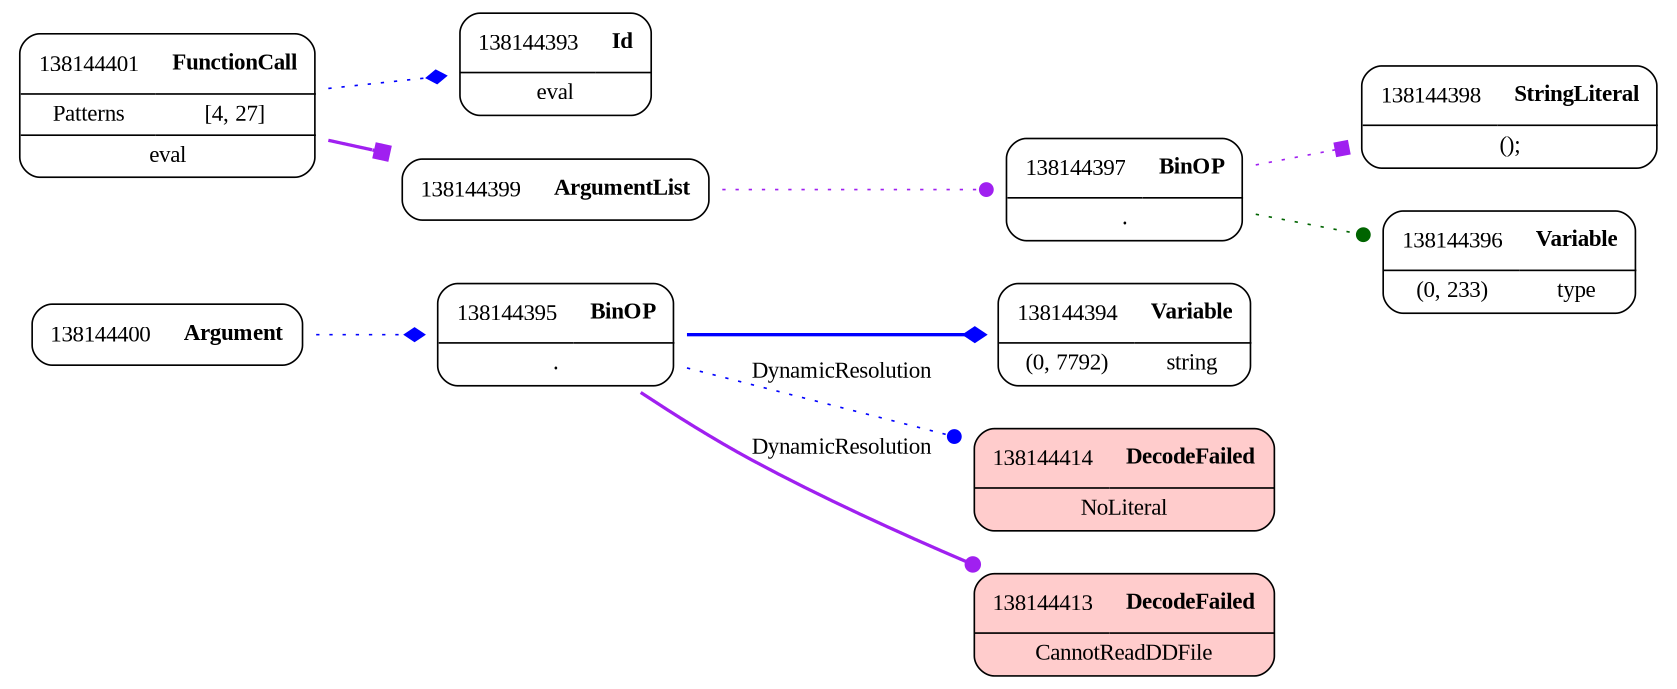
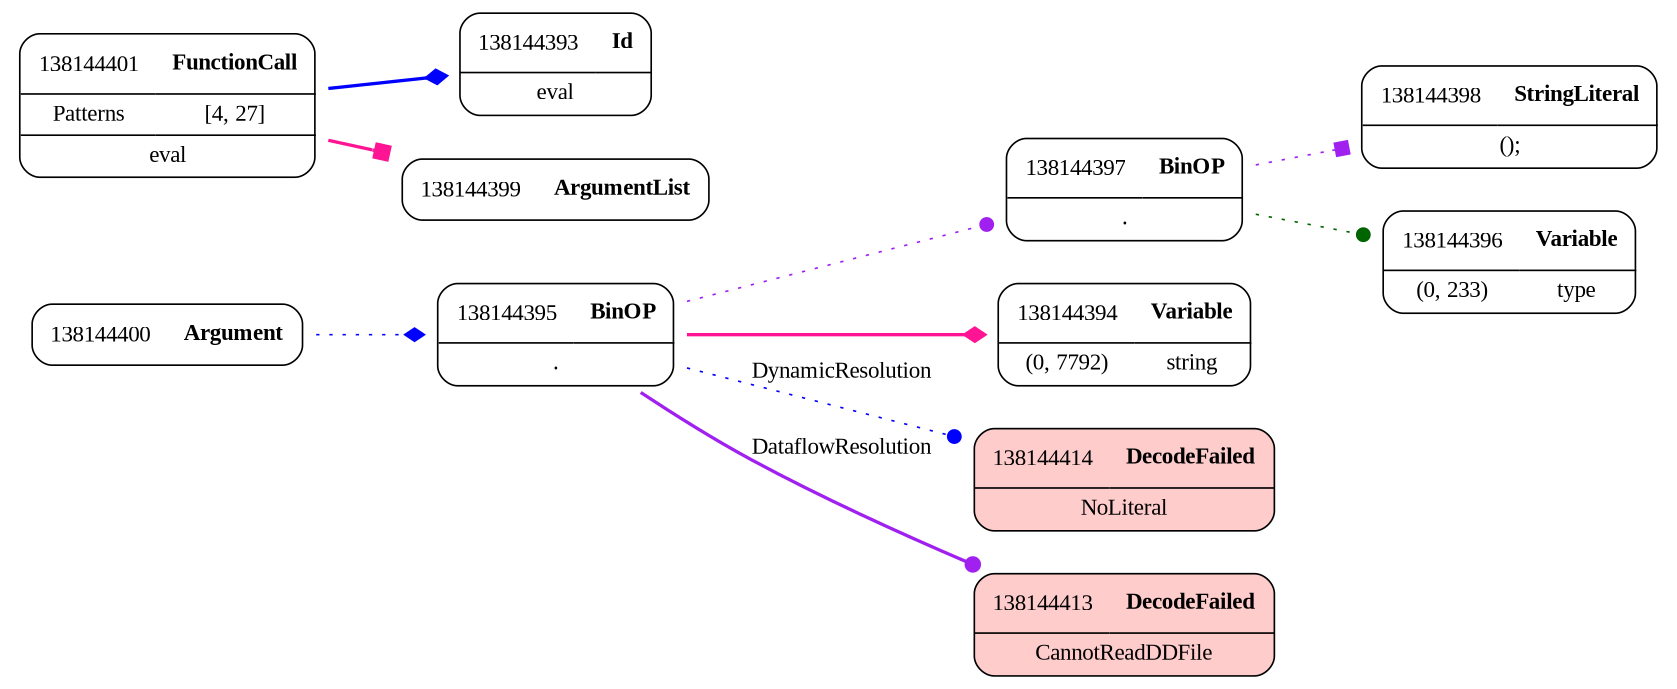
(377, 83) -> (377, 83)
(350, 145) -> (350, 145)
(851, 190) -> (833, 264)
(826, 335) -> (826, 335)
(842, 448) -> (842, 448)
